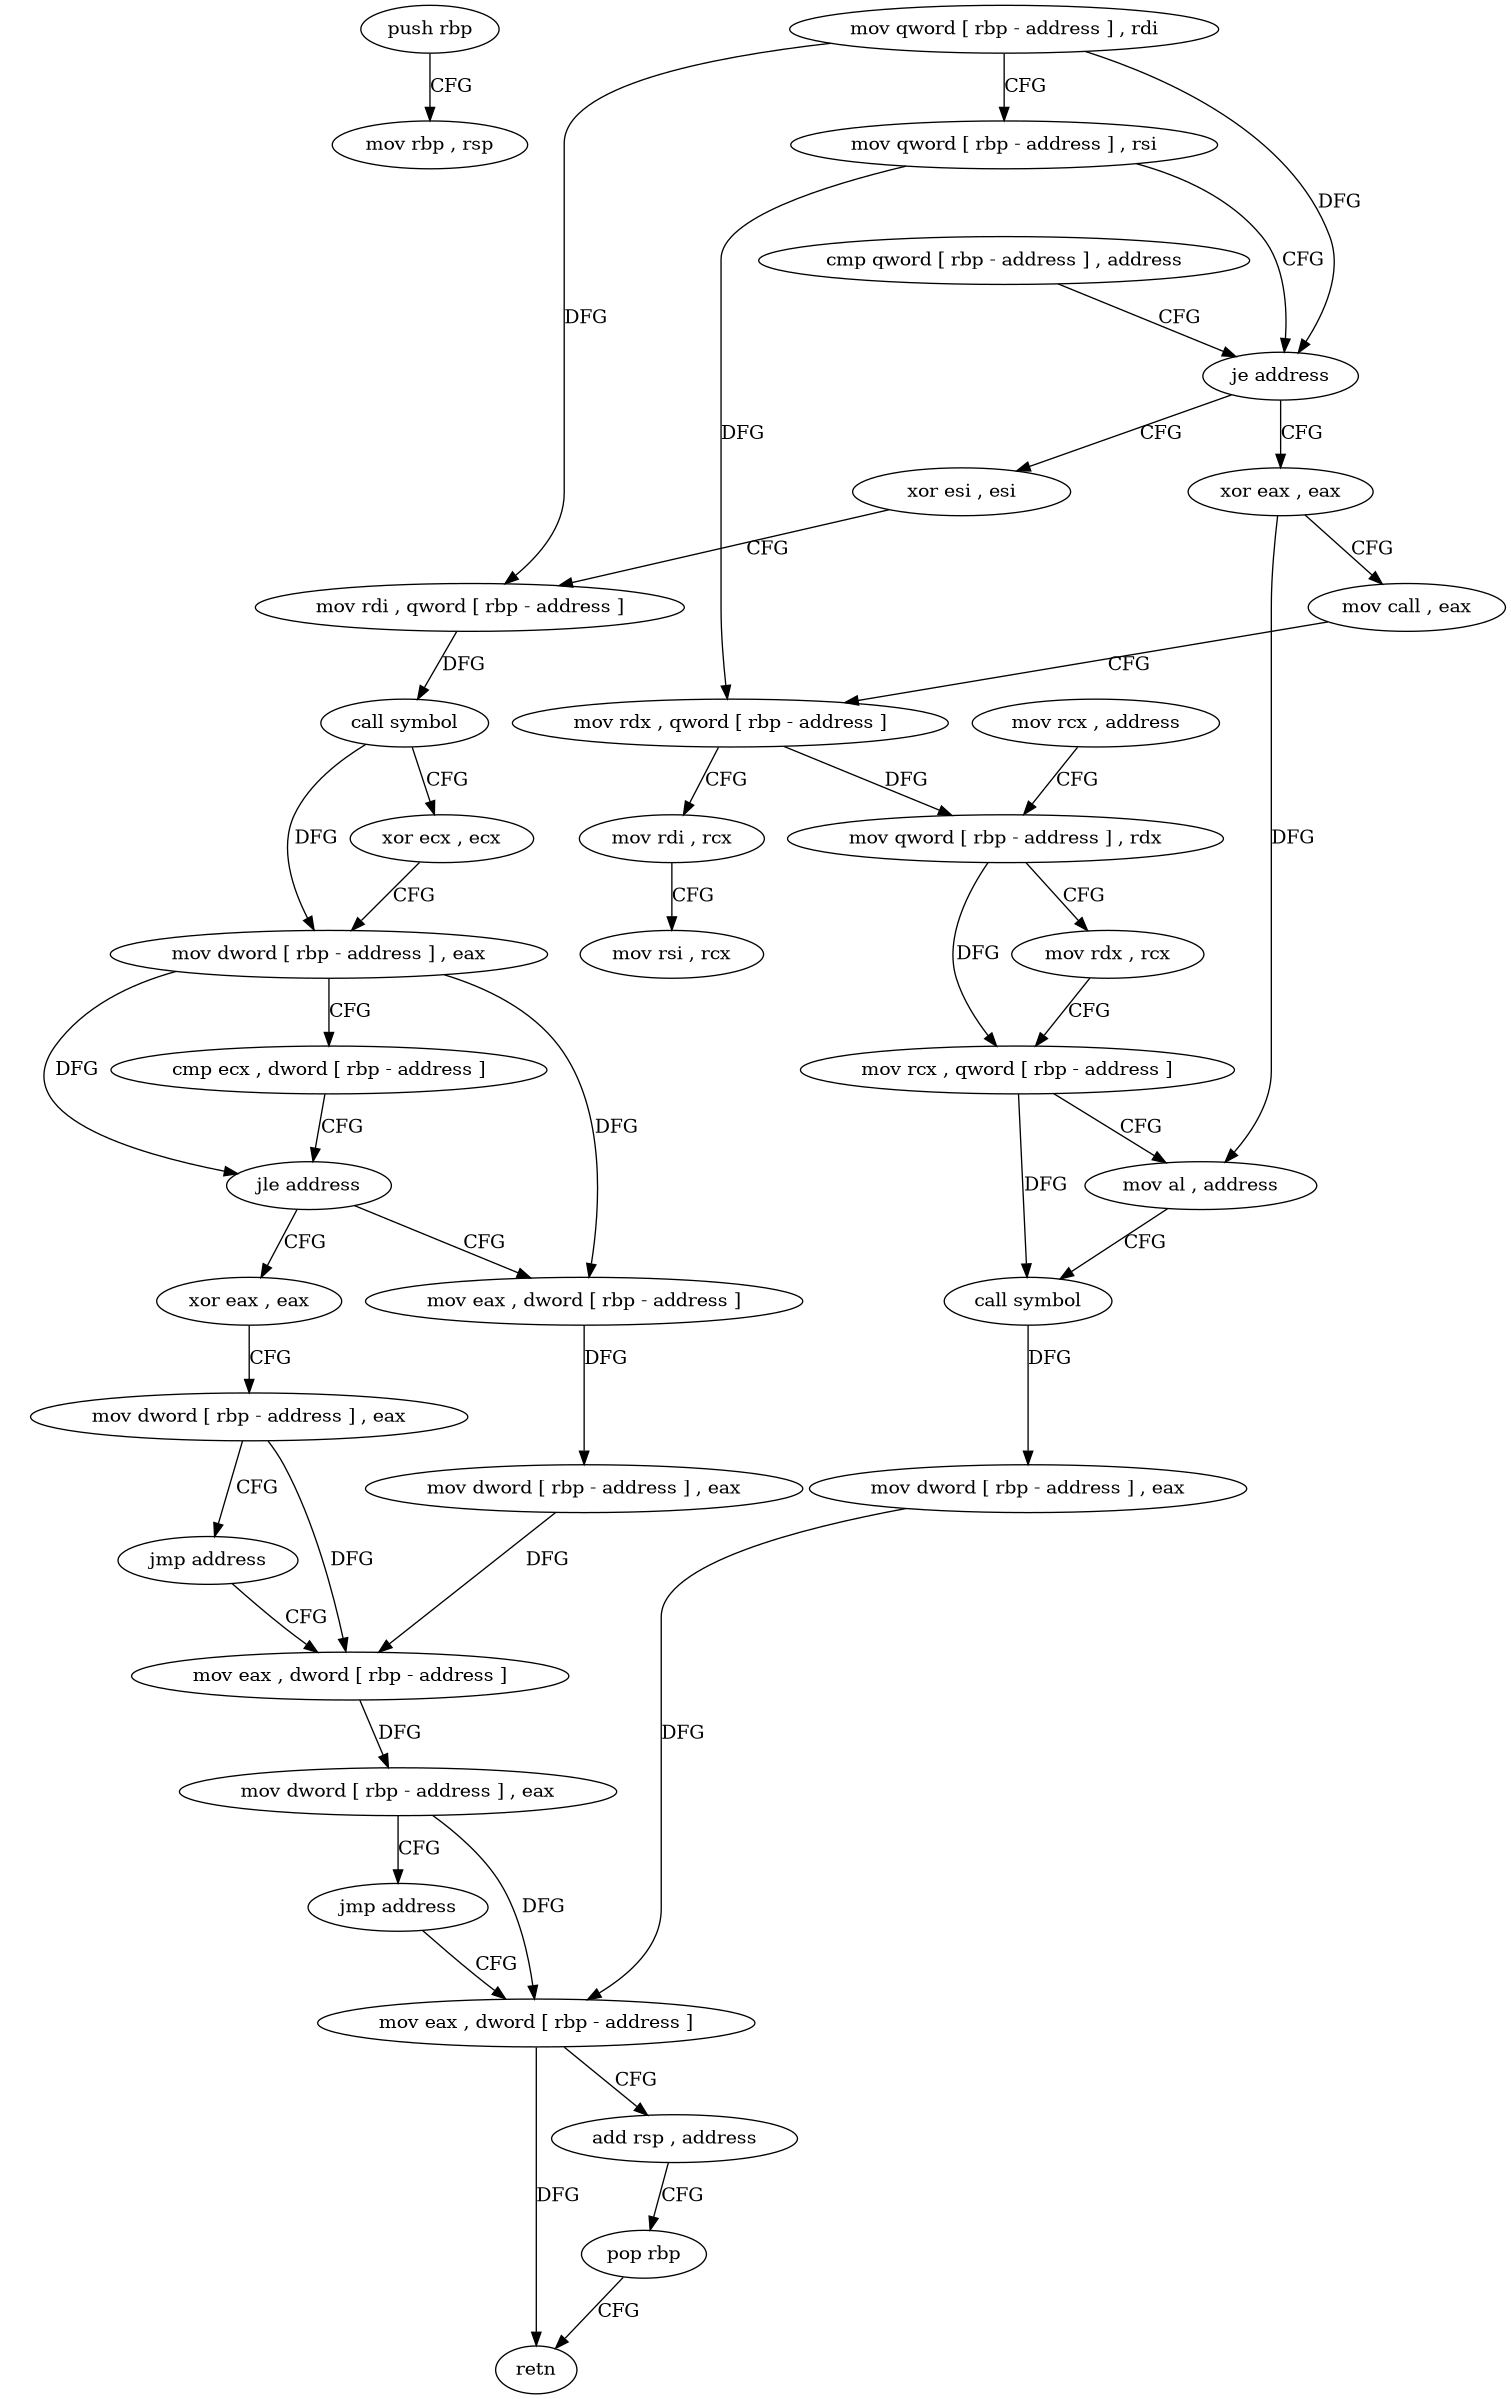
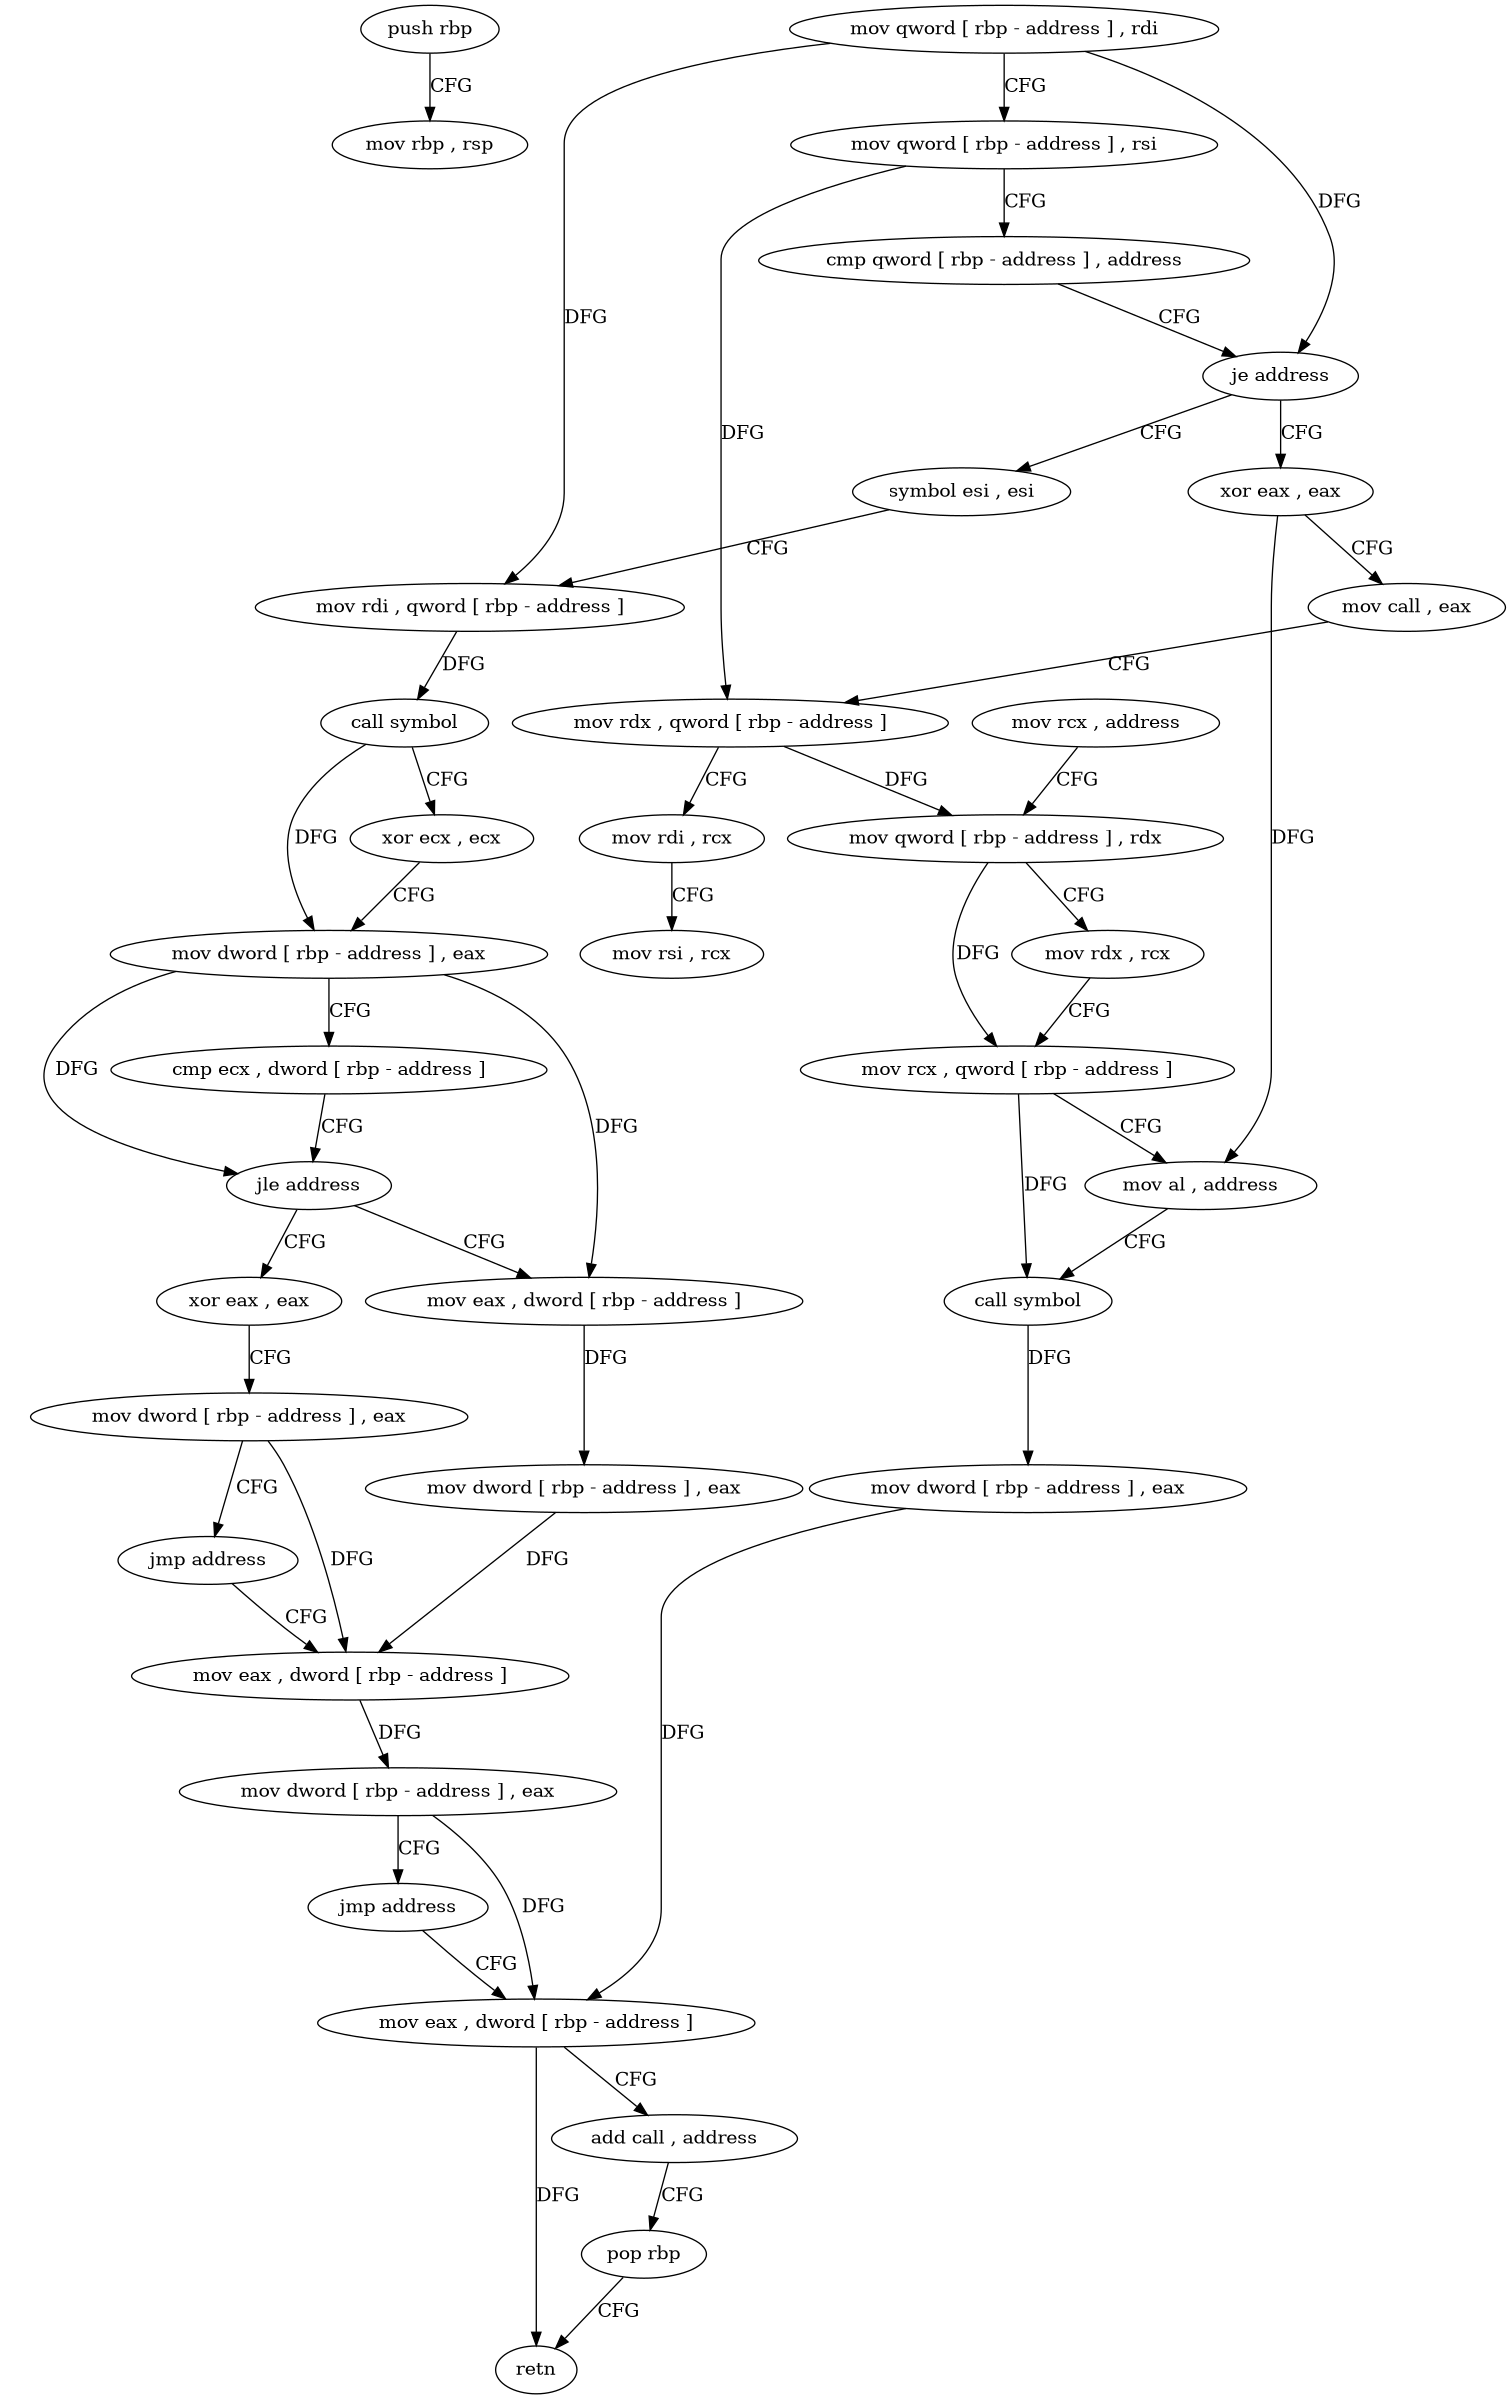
(1248, 222) -> (1004, 196)
(962, 492) -> (962, 492)
(675, 2139) -> (675, 2139)
